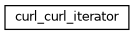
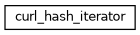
(67, 18) -> (70, 18)
